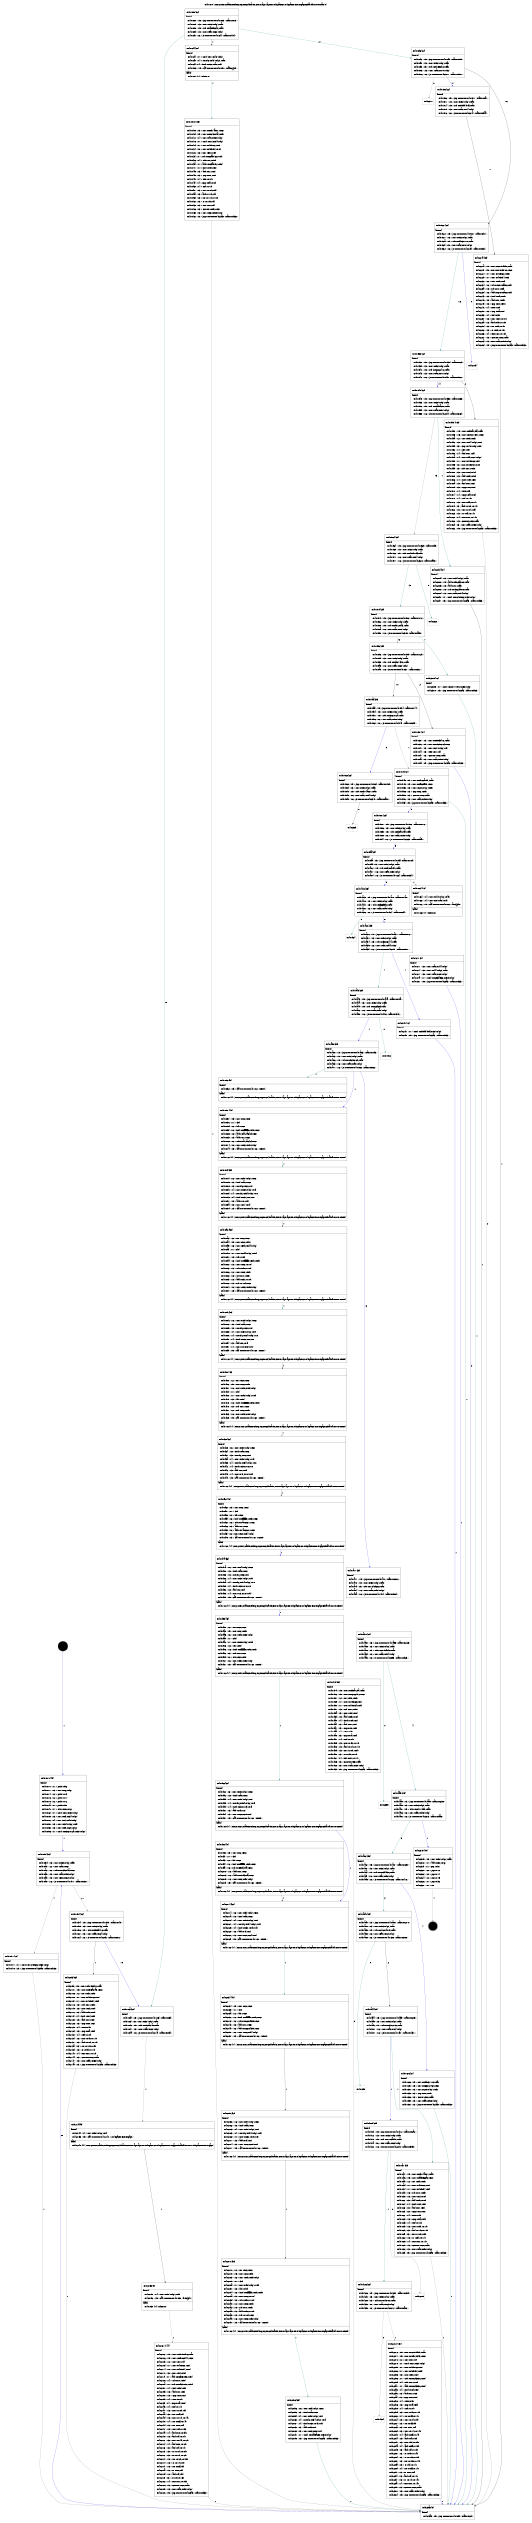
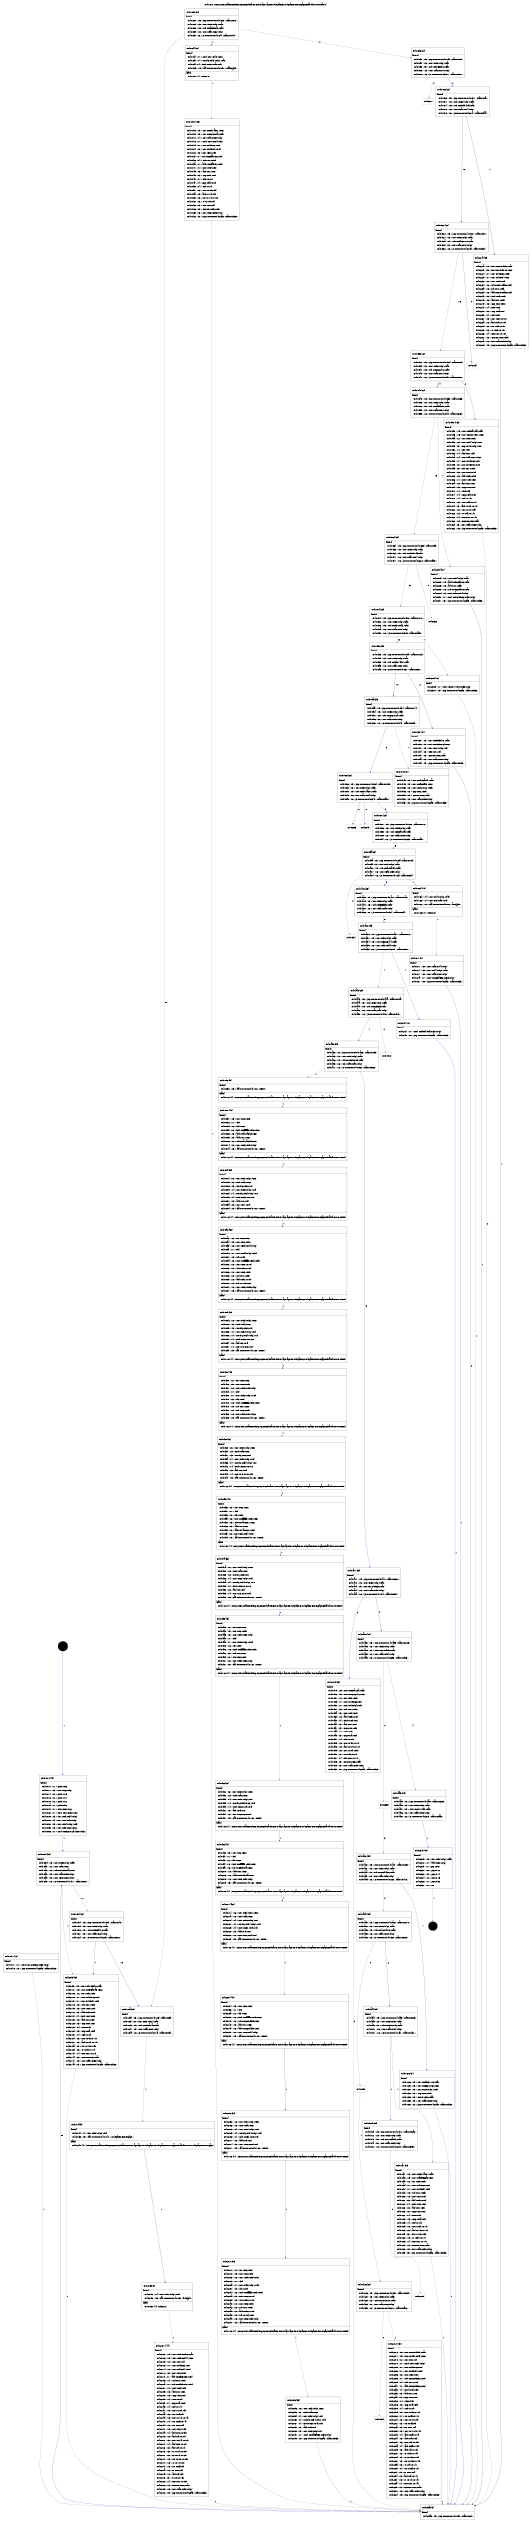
(510, 139) -> (462, 169)
(410, 809) -> (382, 807)
none -> (365, 828)
(356, 924) -> (347, 902)
none -> (437, 935)
(353, 1090) -> (283, 1104)
none -> (379, 1614)
none -> (351, 1637)
(466, 1650) -> none
(402, 1836) -> (384, 1830)
(349, 1864) -> (279, 1835)
(46, 1919) -> (64, 1930)
(385, 2215) -> (363, 2187)
